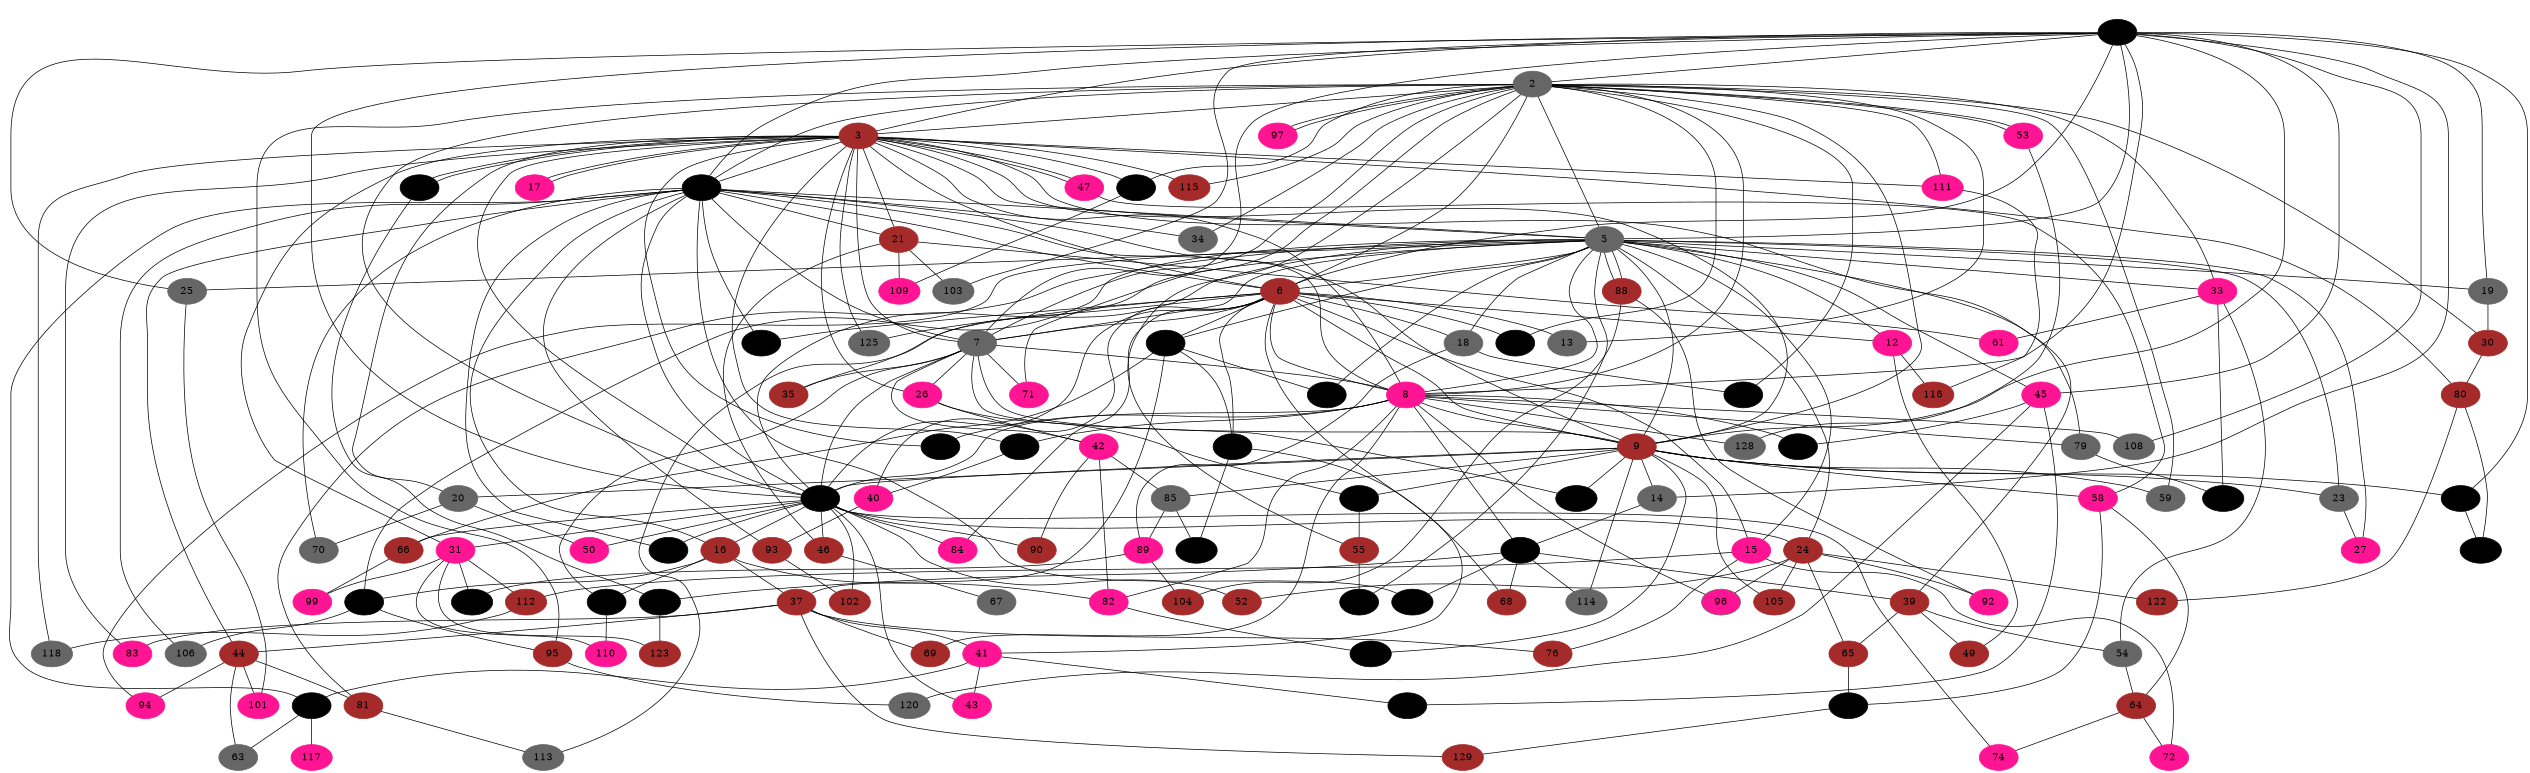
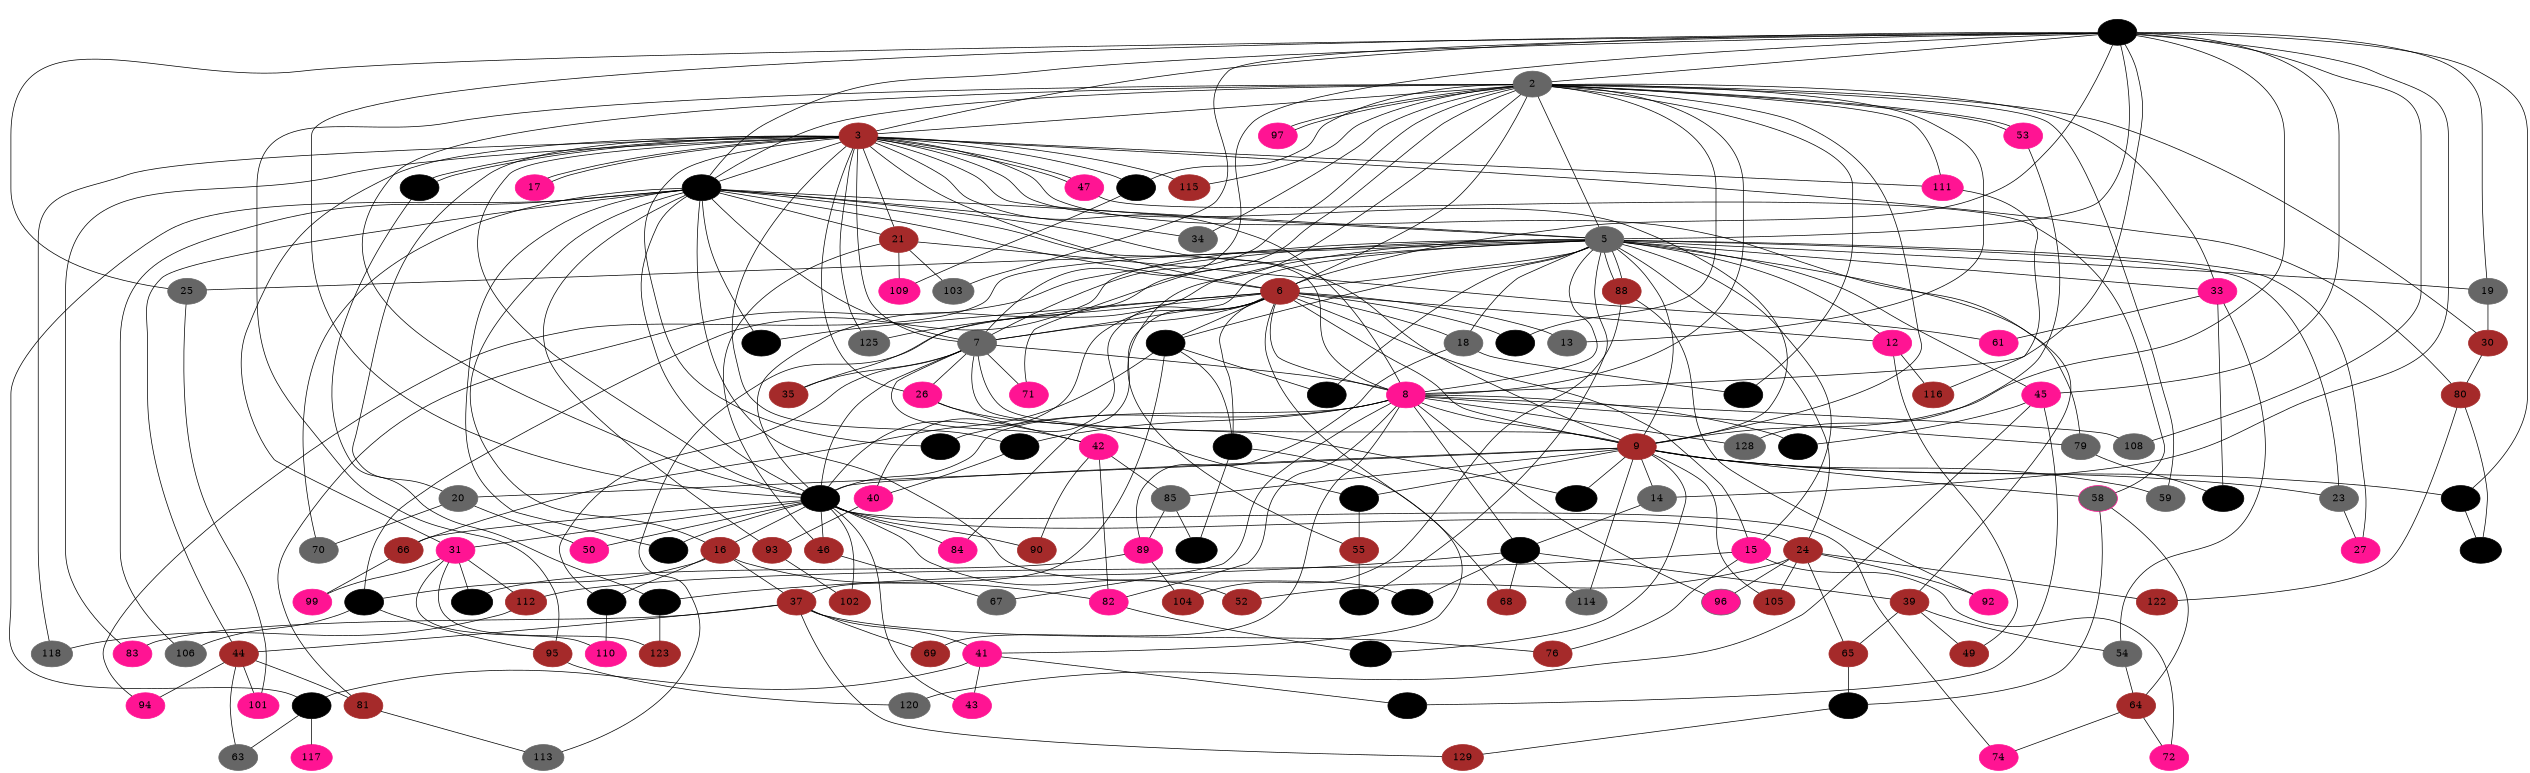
(2098, 499) -> (2098, 499)
none -> (1234, 554)
